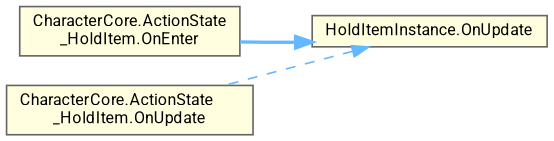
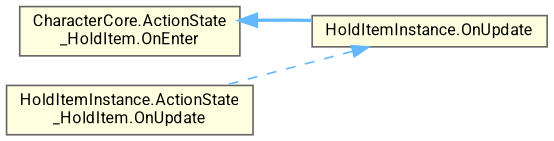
(268, 42) -> (284, 20)
(130, 110) -> (130, 110)
